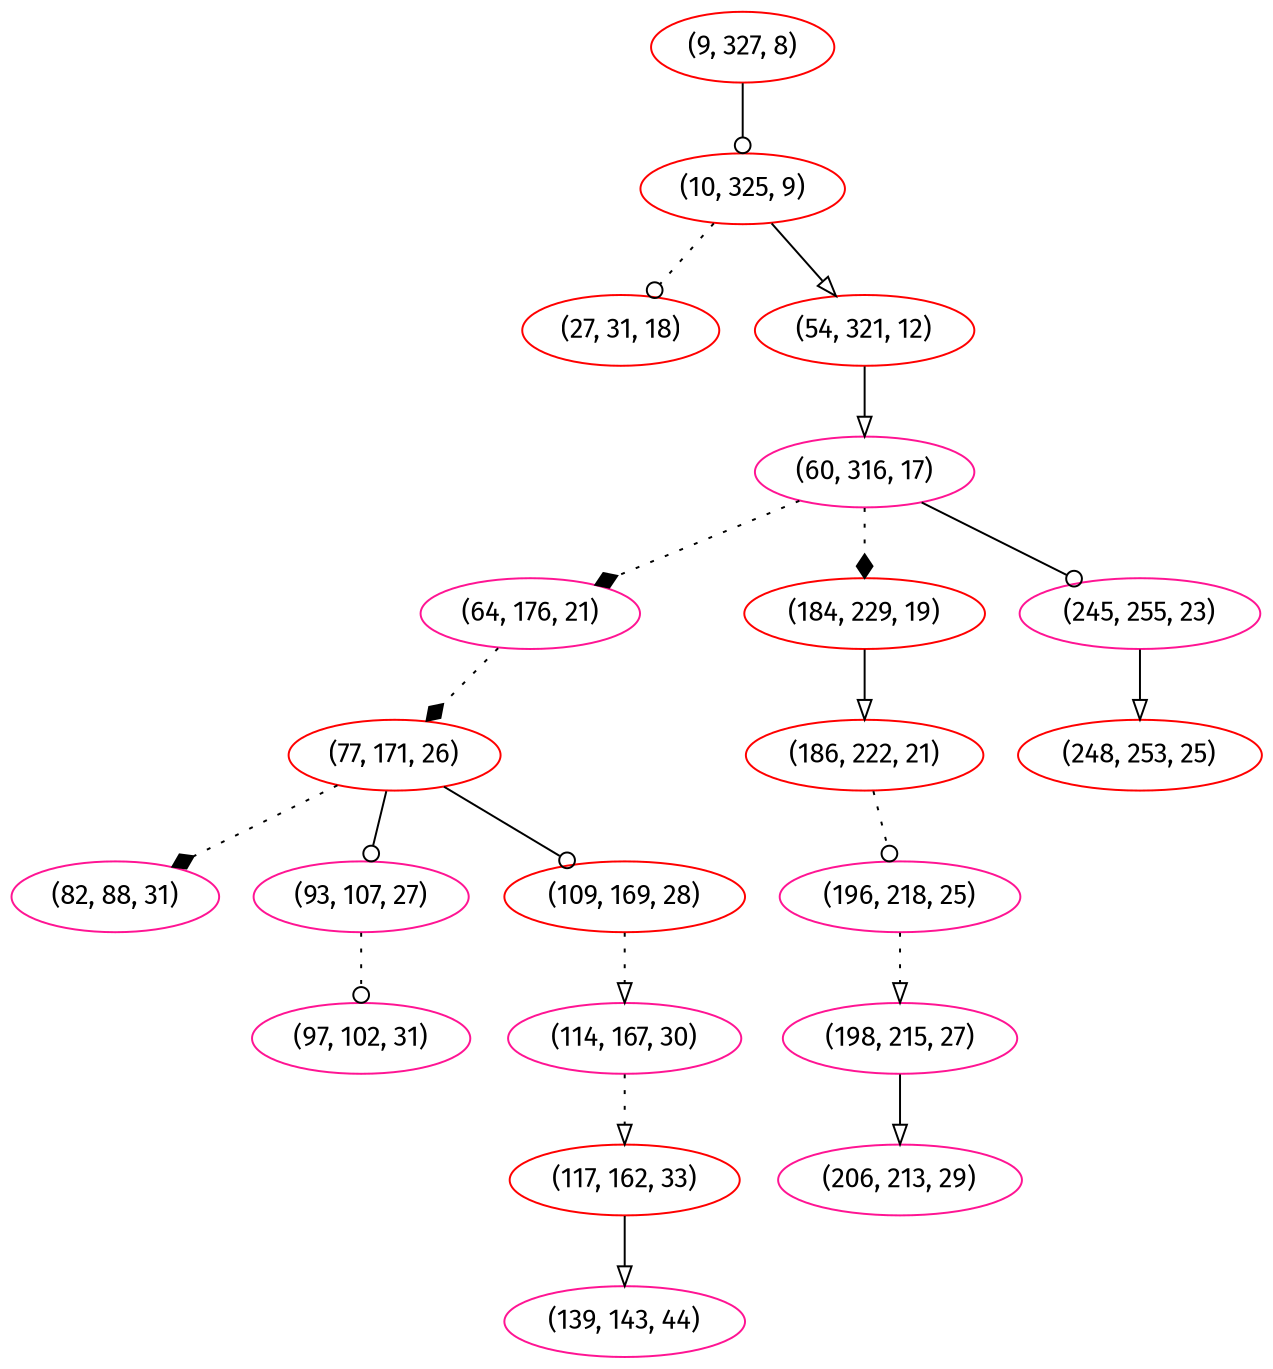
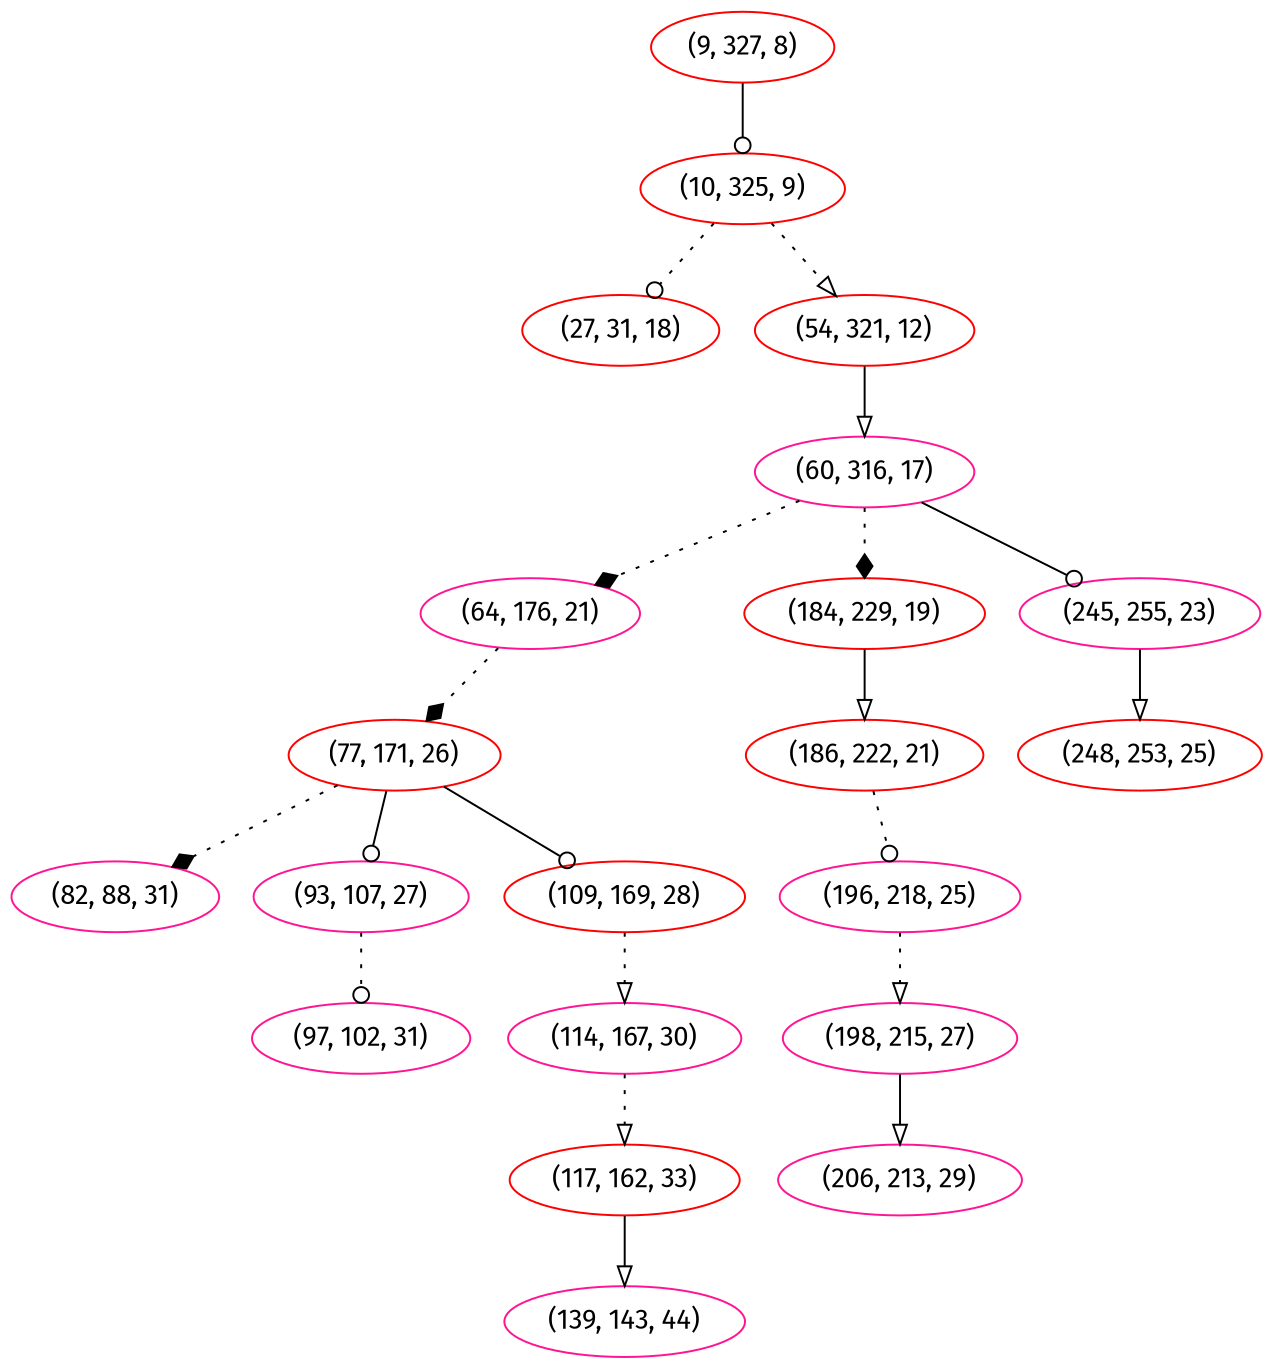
(797, 252) -> (797, 252)
